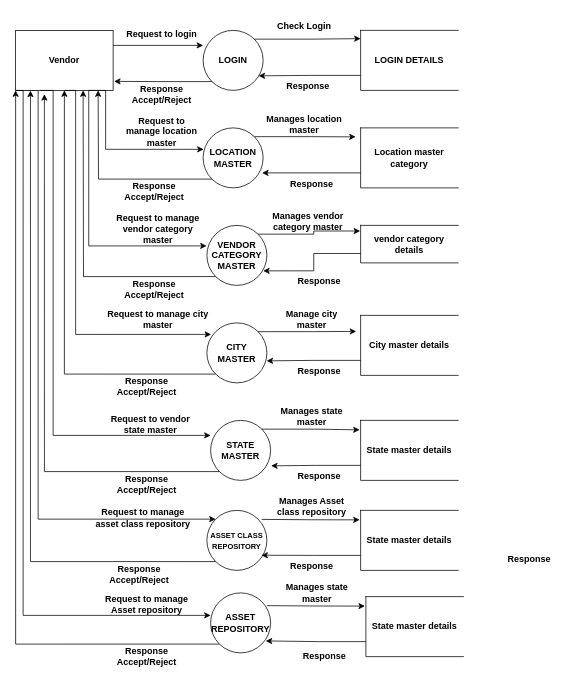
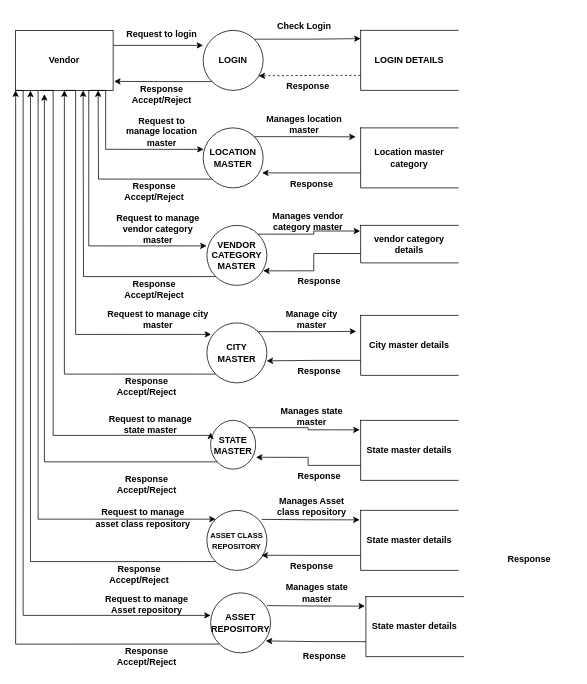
(312, 75) -> (312, 75)
(150, 424) -> (150, 424)
(240, 450) -> (233, 445)
